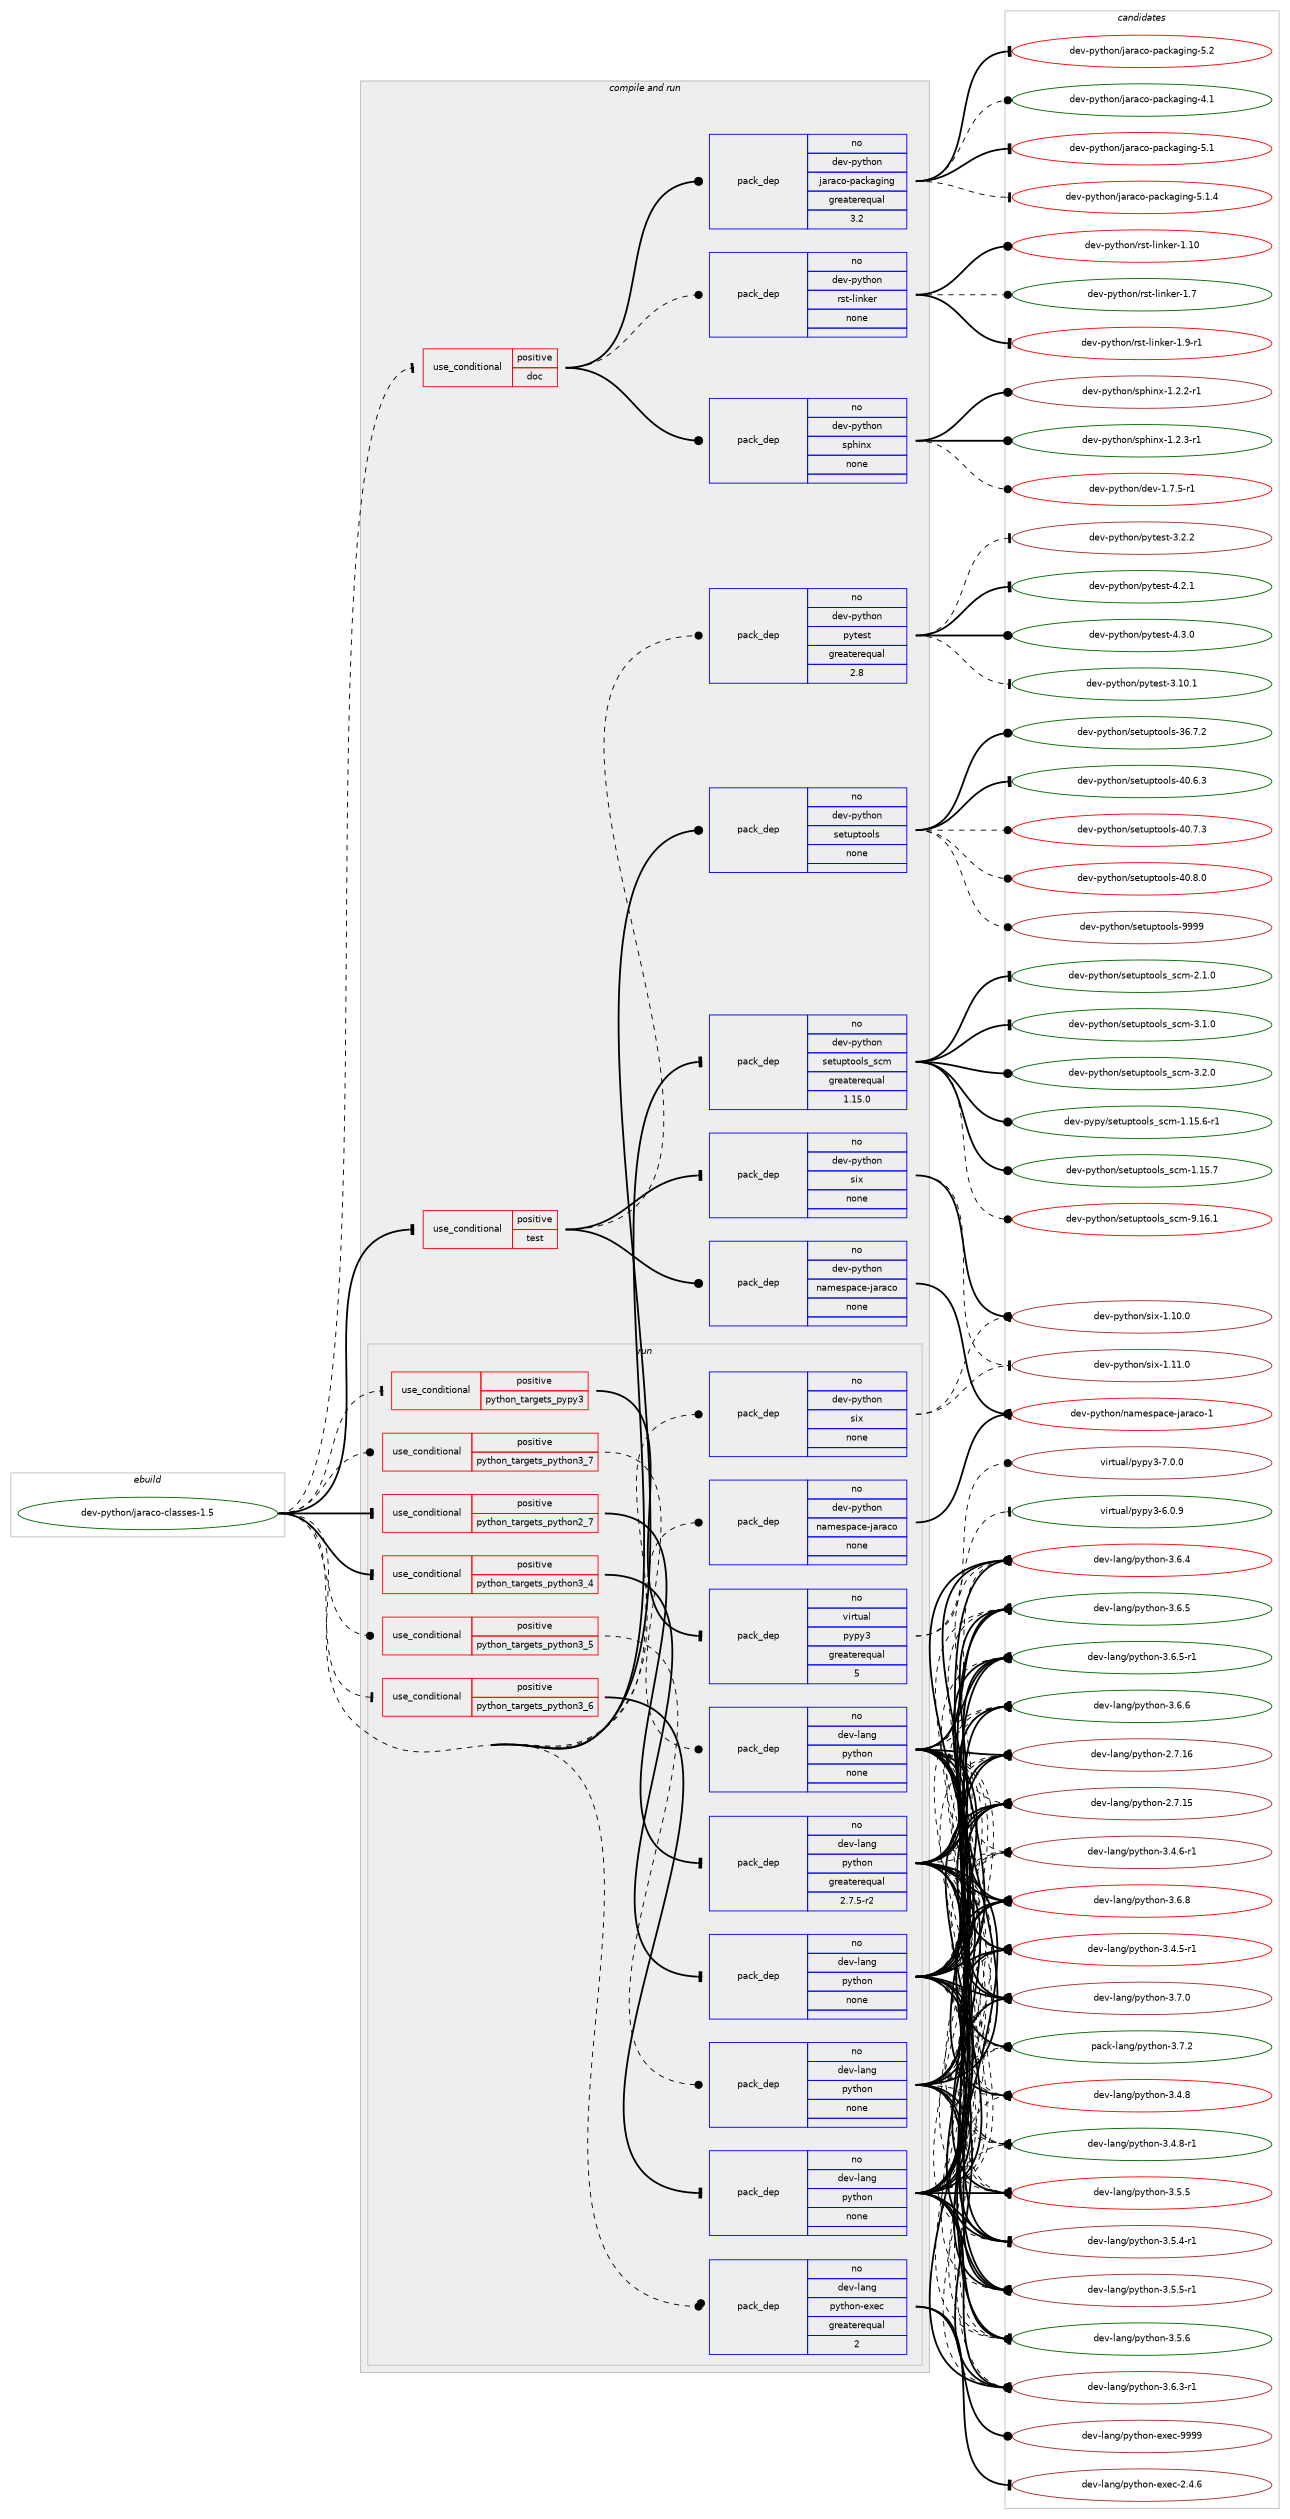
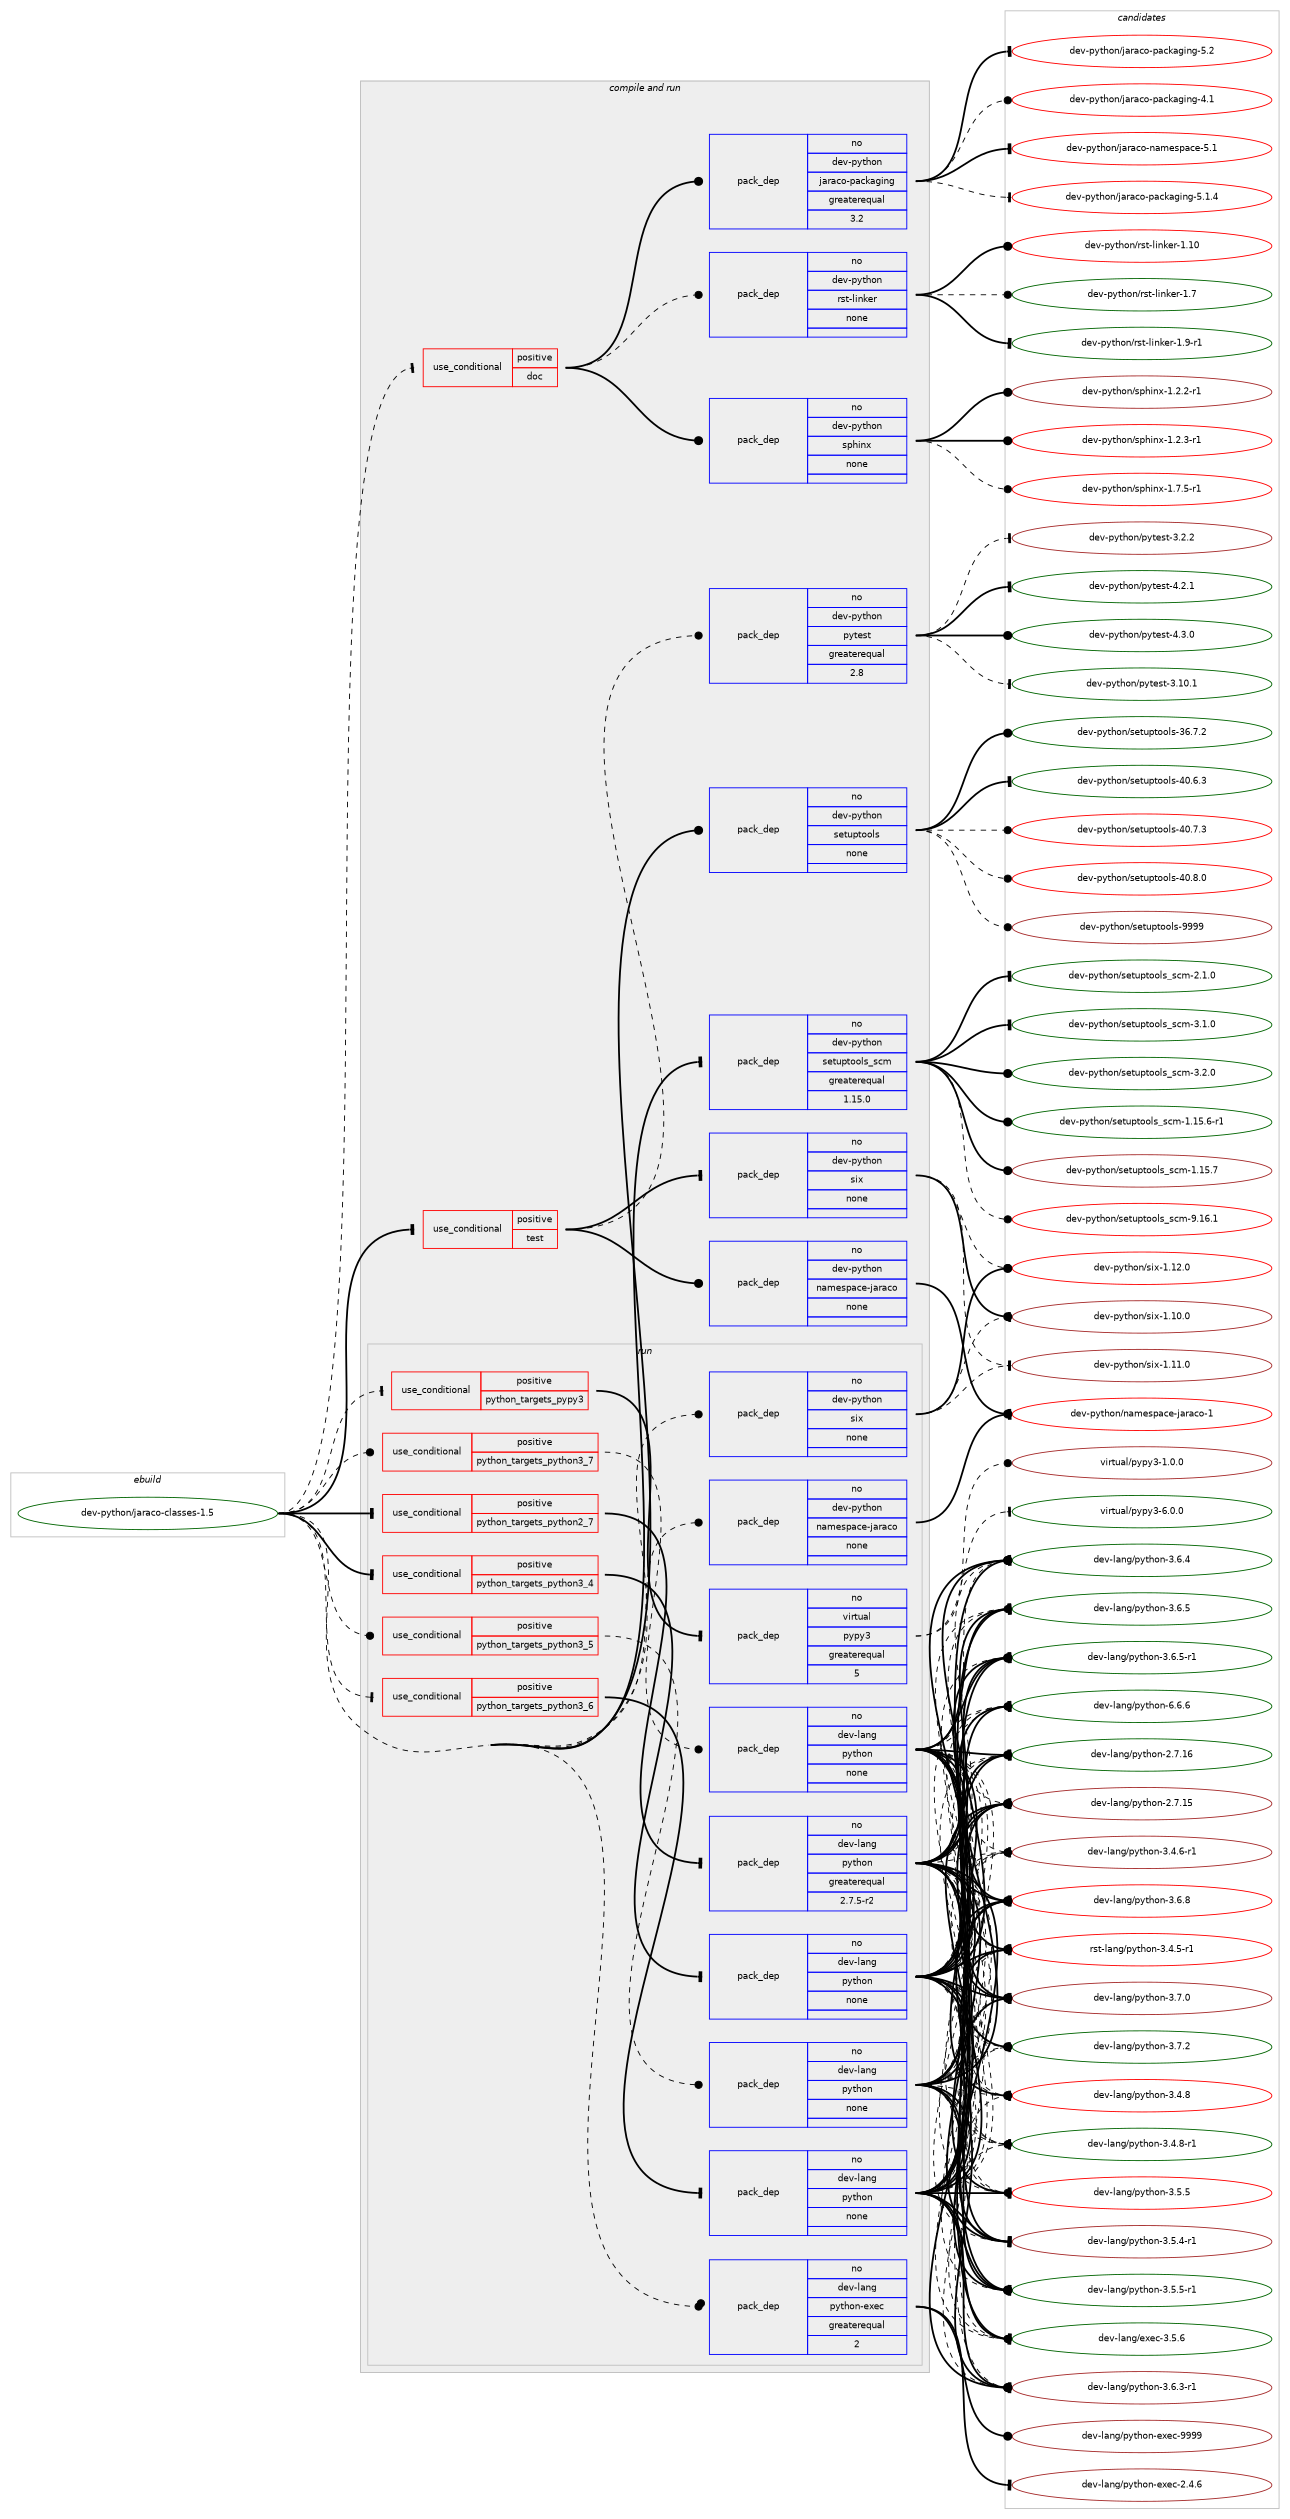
(1142, 100) -> (1142, 100)
(1142, 149) -> (1142, 149)
(1142, 343) -> (1142, 343)
(1142, 441) -> (1142, 441)
(1142, 489) -> (1142, 489)
(1142, 1122) -> (1142, 1122)
(1142, 1171) -> (1142, 1171)
none -> (1142, 1268)
(1142, 1463) -> (1142, 1463)
(1142, 1512) -> (1142, 1512)
(1142, 1560) -> (1142, 1560)
(1142, 1706) -> (1142, 1706)
(1142, 1755) -> (1142, 1755)
(1142, 1950) -> (1142, 1950)
(1142, 2047) -> (1142, 2047)
(1142, 2290) -> (1142, 2290)
(1142, 2339) -> (1142, 2339)
